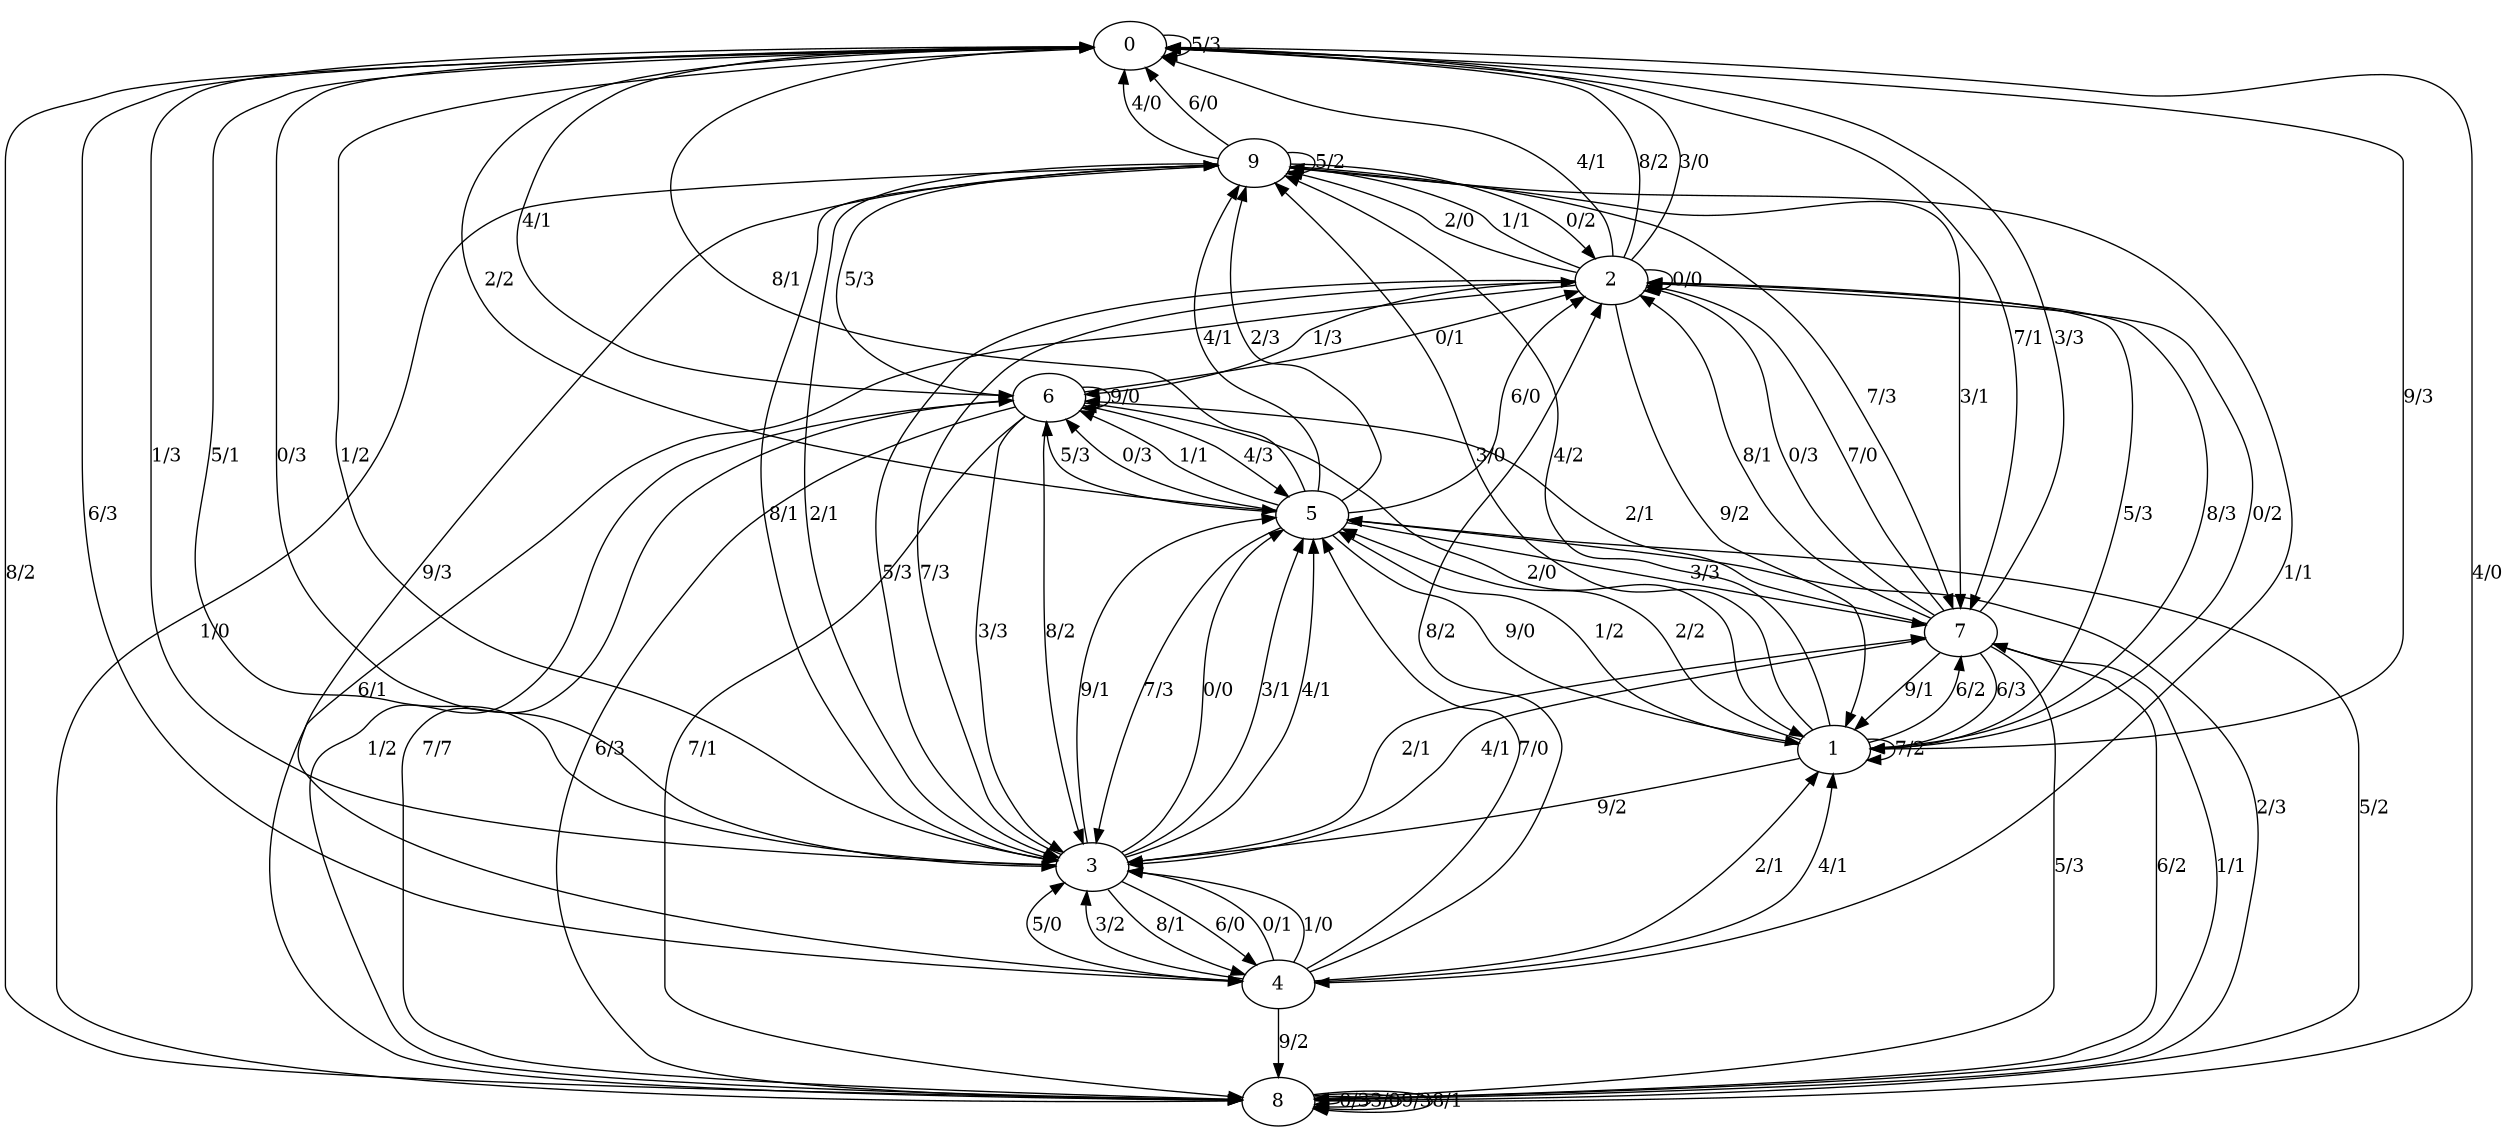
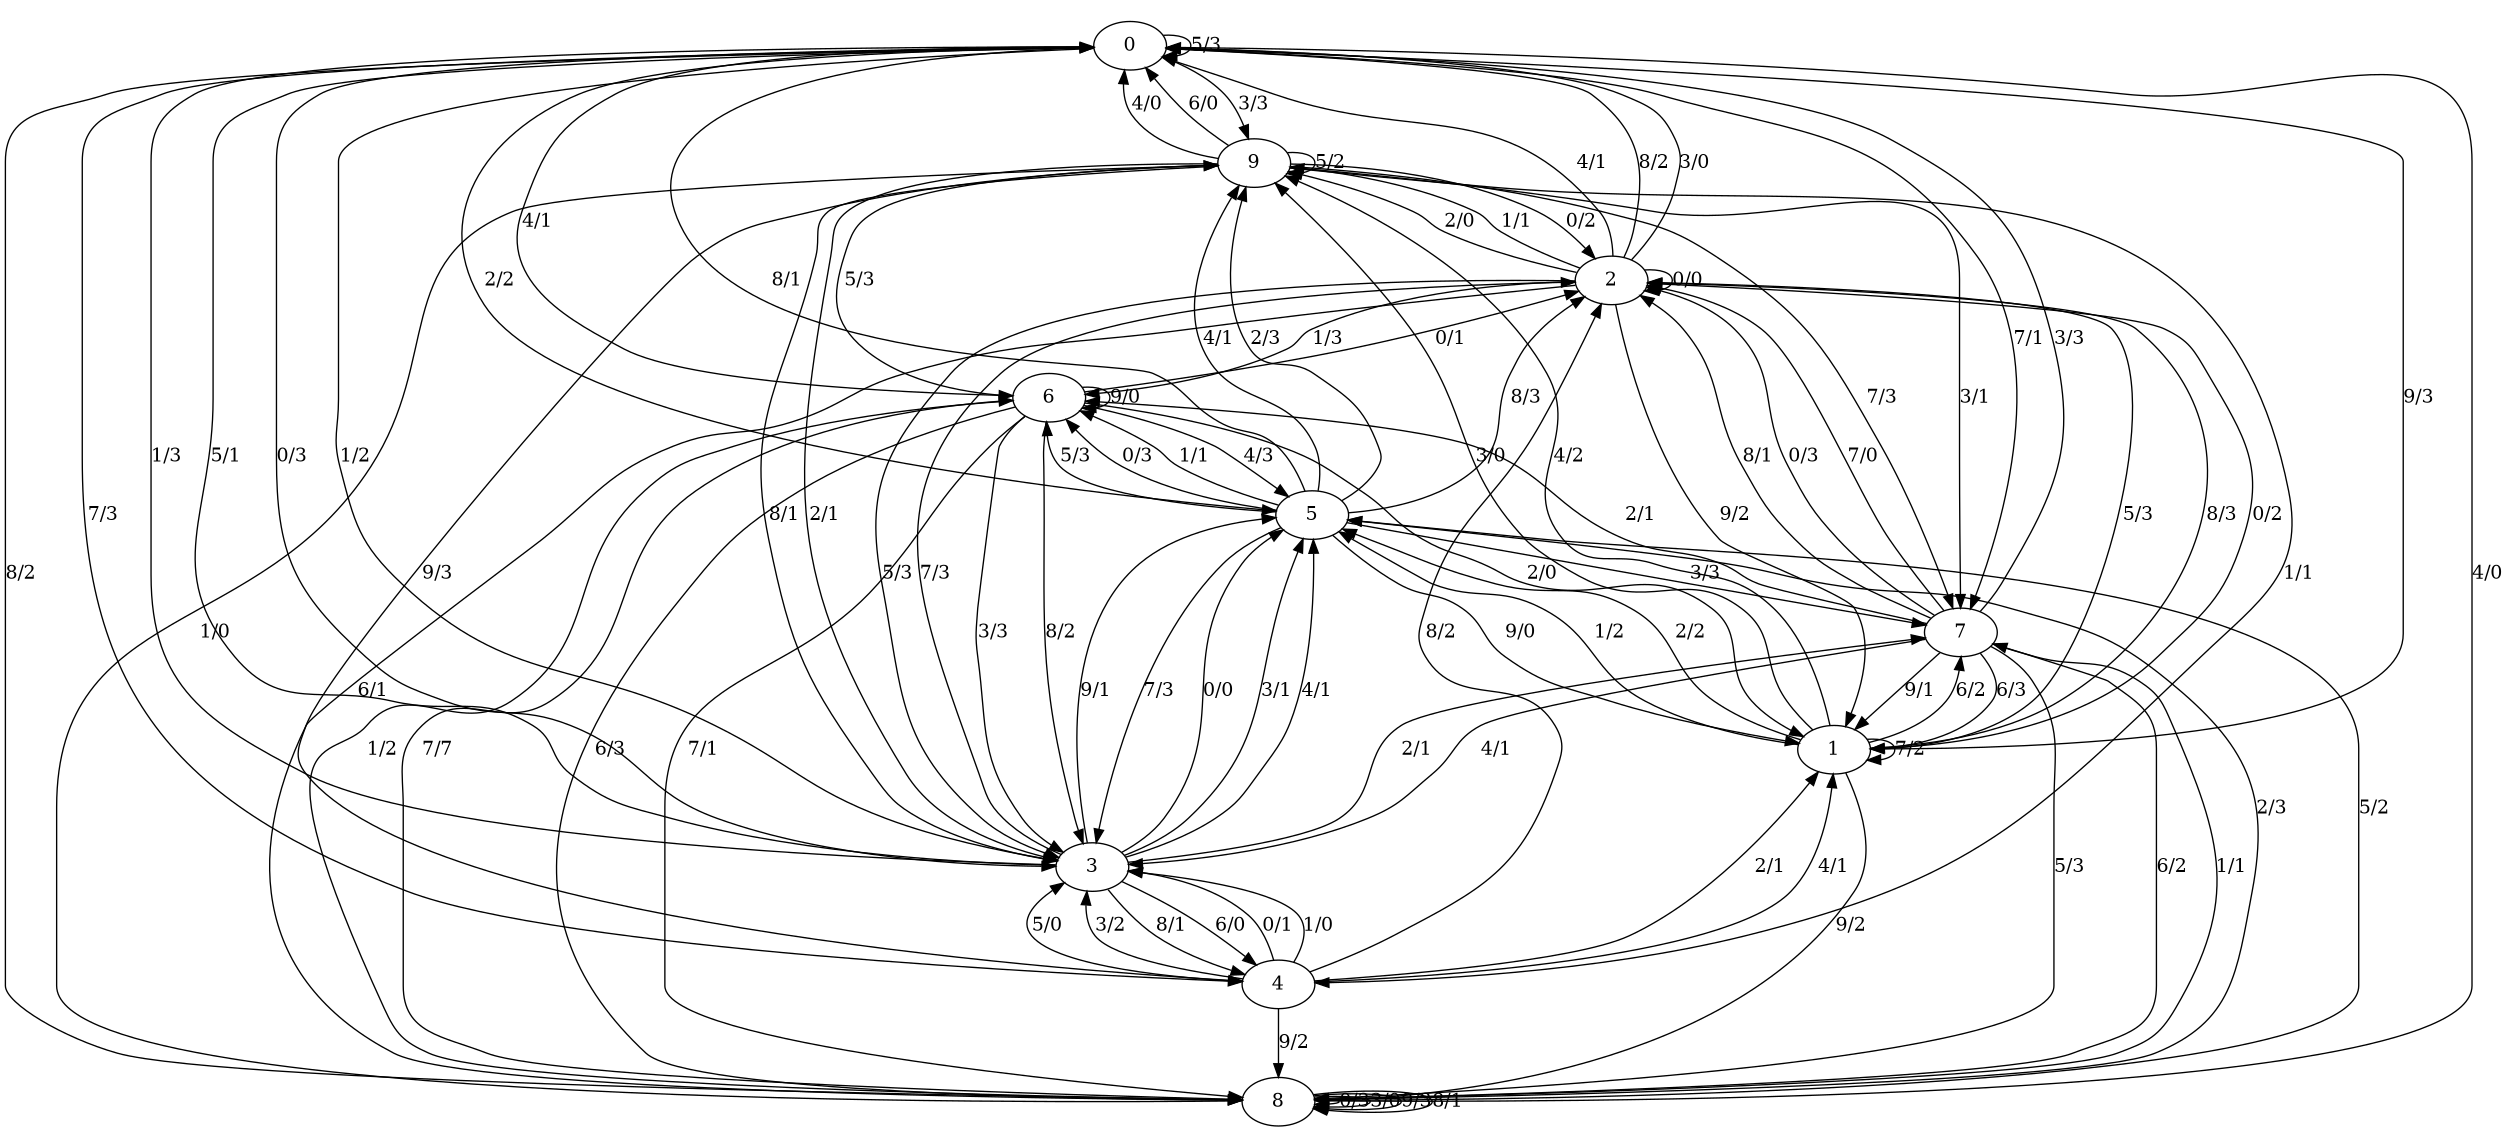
none -> (1211, 82)
(1526, 398) -> (1526, 398)
(103, 515) -> (103, 515)
(1517, 760) -> none
(1472, 820) -> (1674, 1031)
